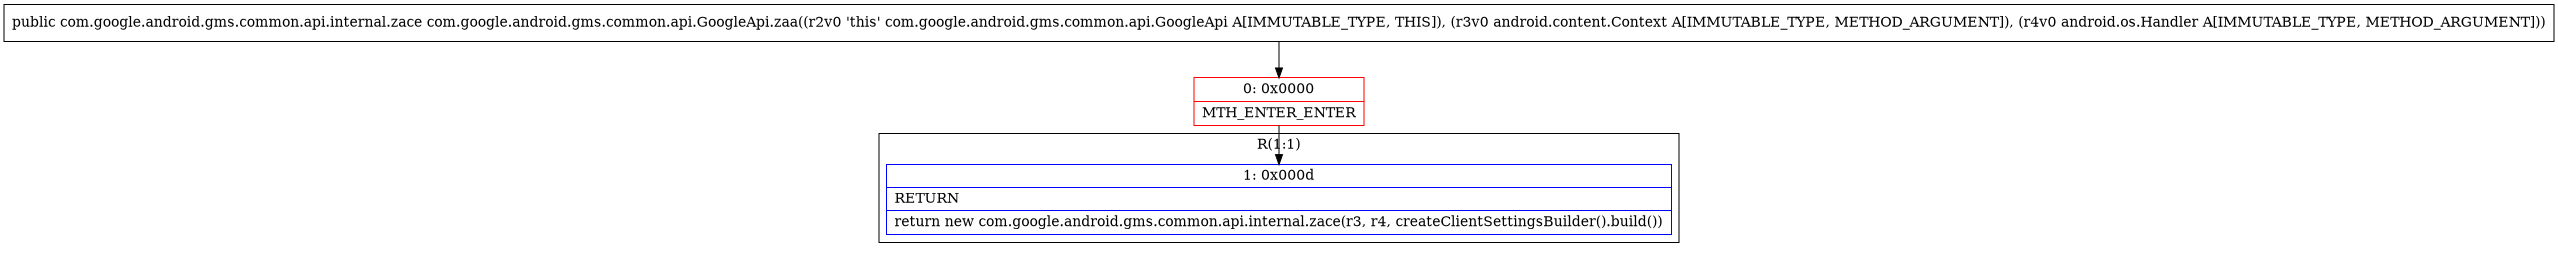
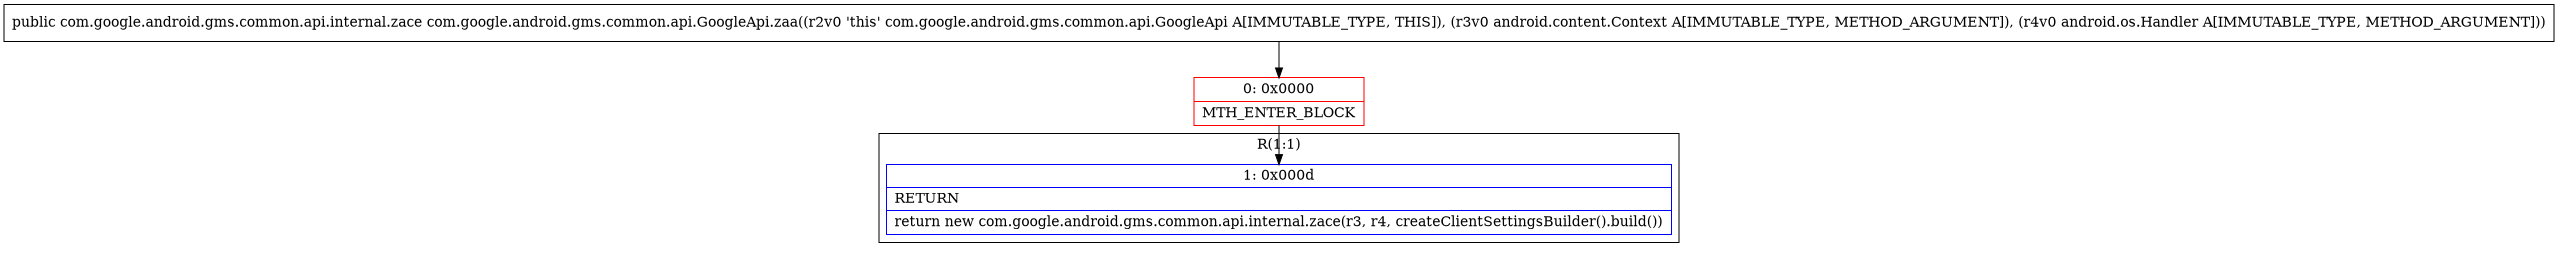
(1279, 113) -> (1279, 113)
